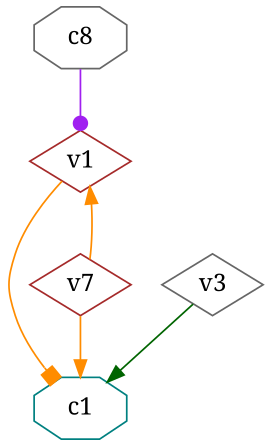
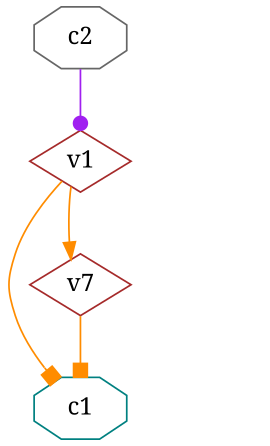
(80, 38) -> (80, 38)
(92, 232) -> (69, 214)
(213, 285) -> none
(80, 338) -> (80, 338)
